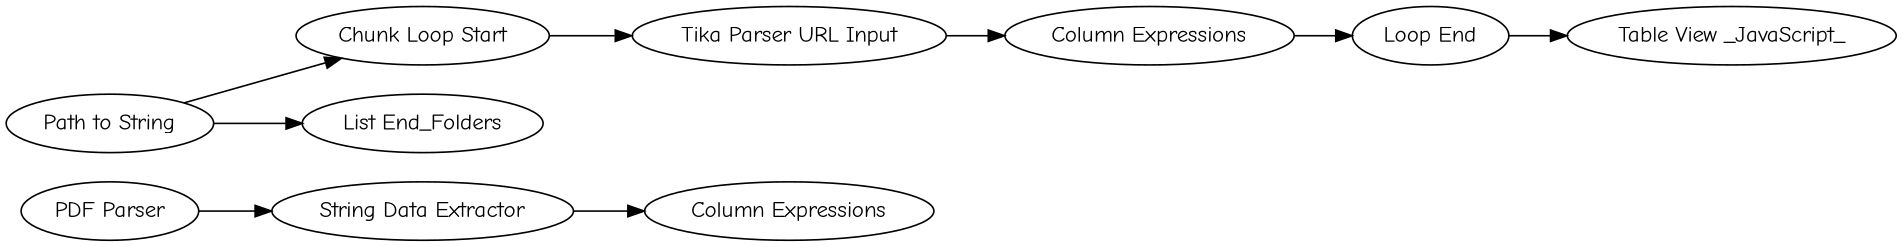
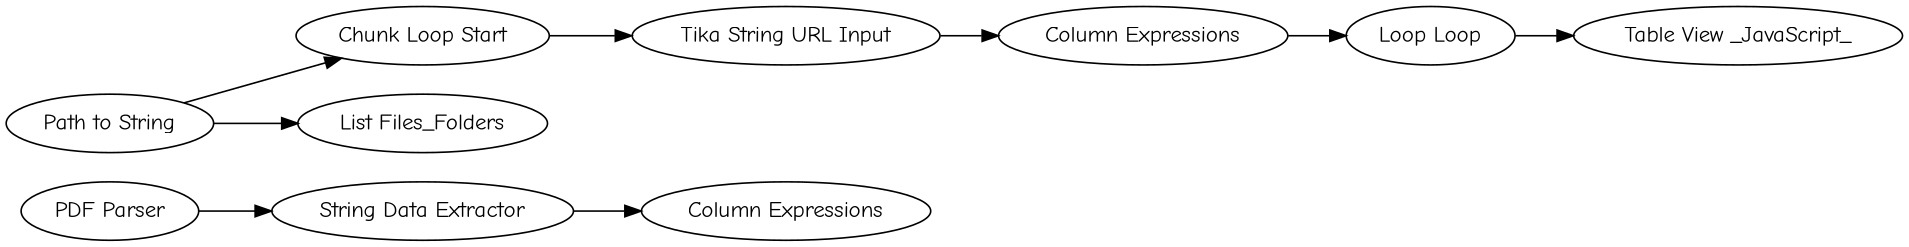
(789, 36) -> (786, 36)
(1431, 36) -> (1431, 36)
(423, 123) -> (423, 123)
